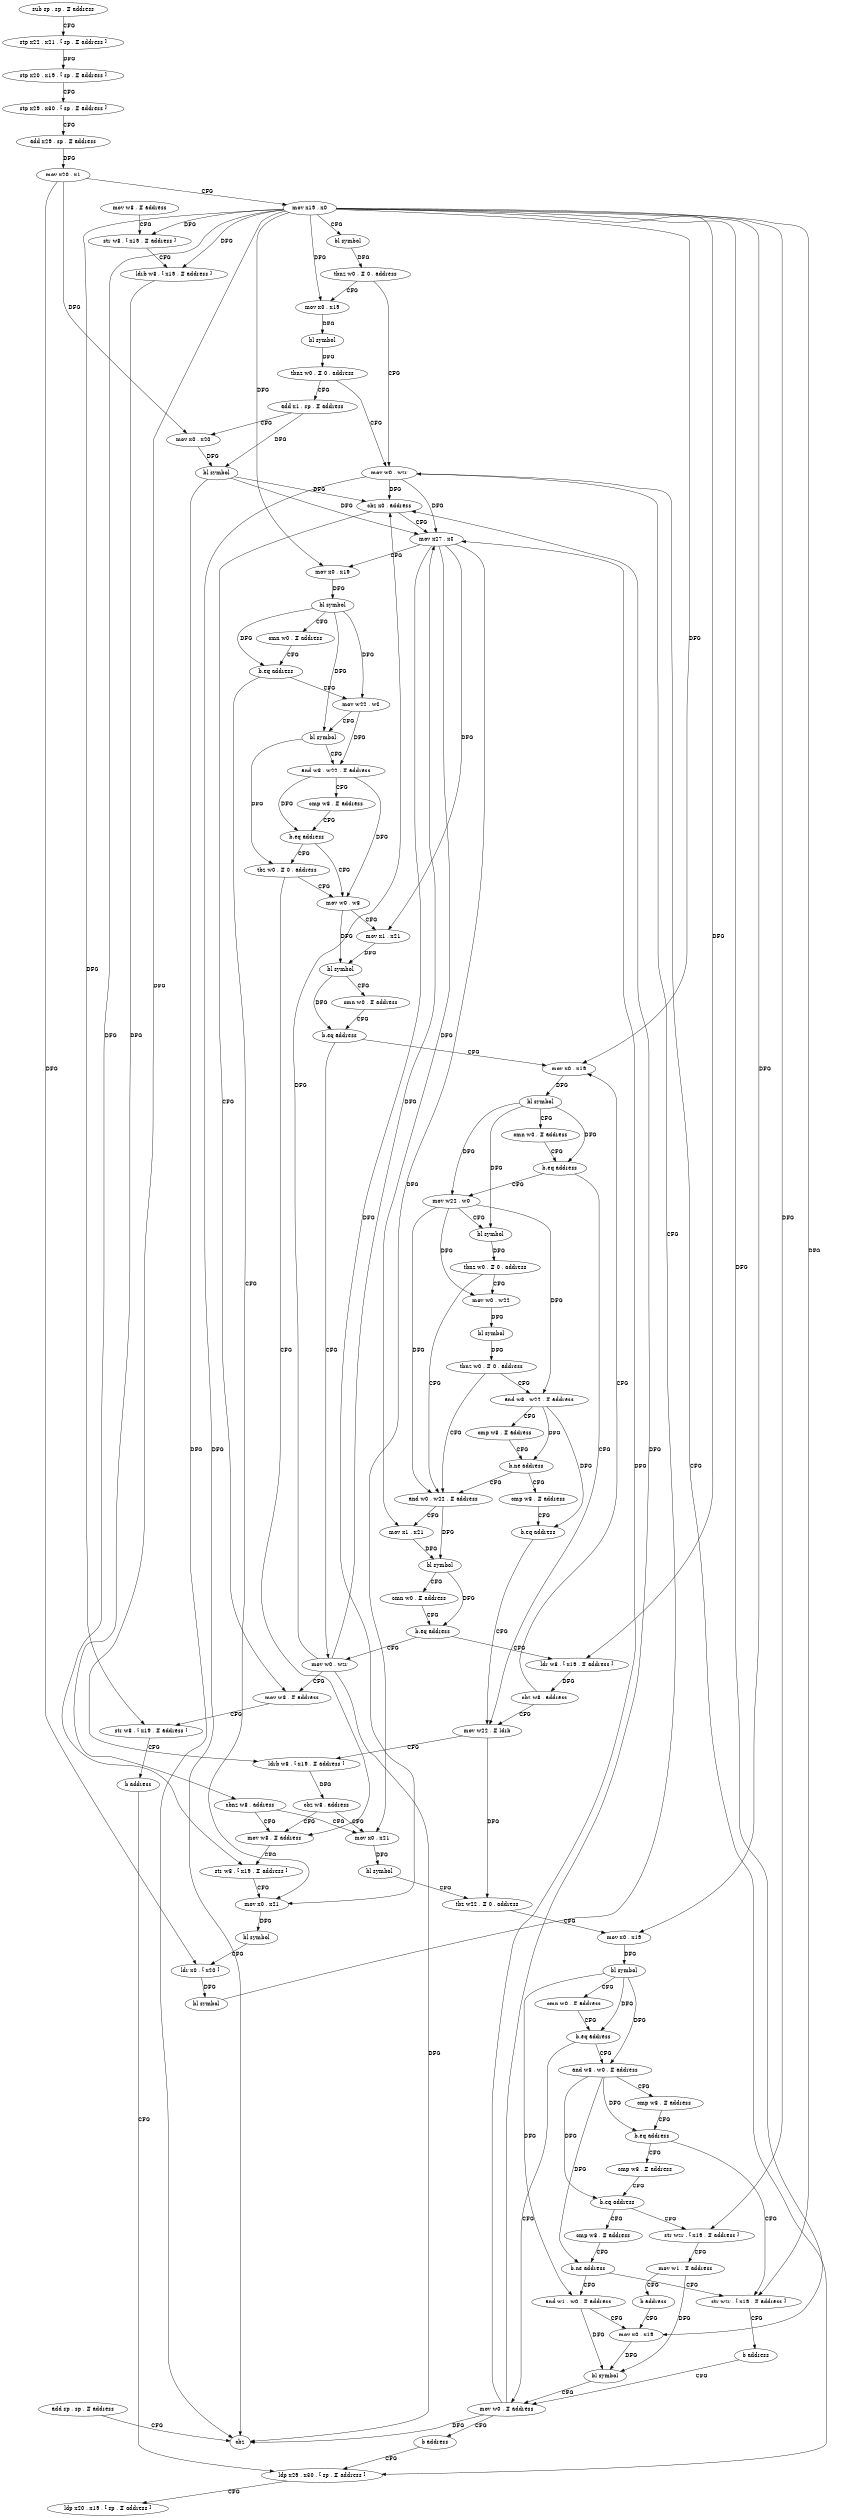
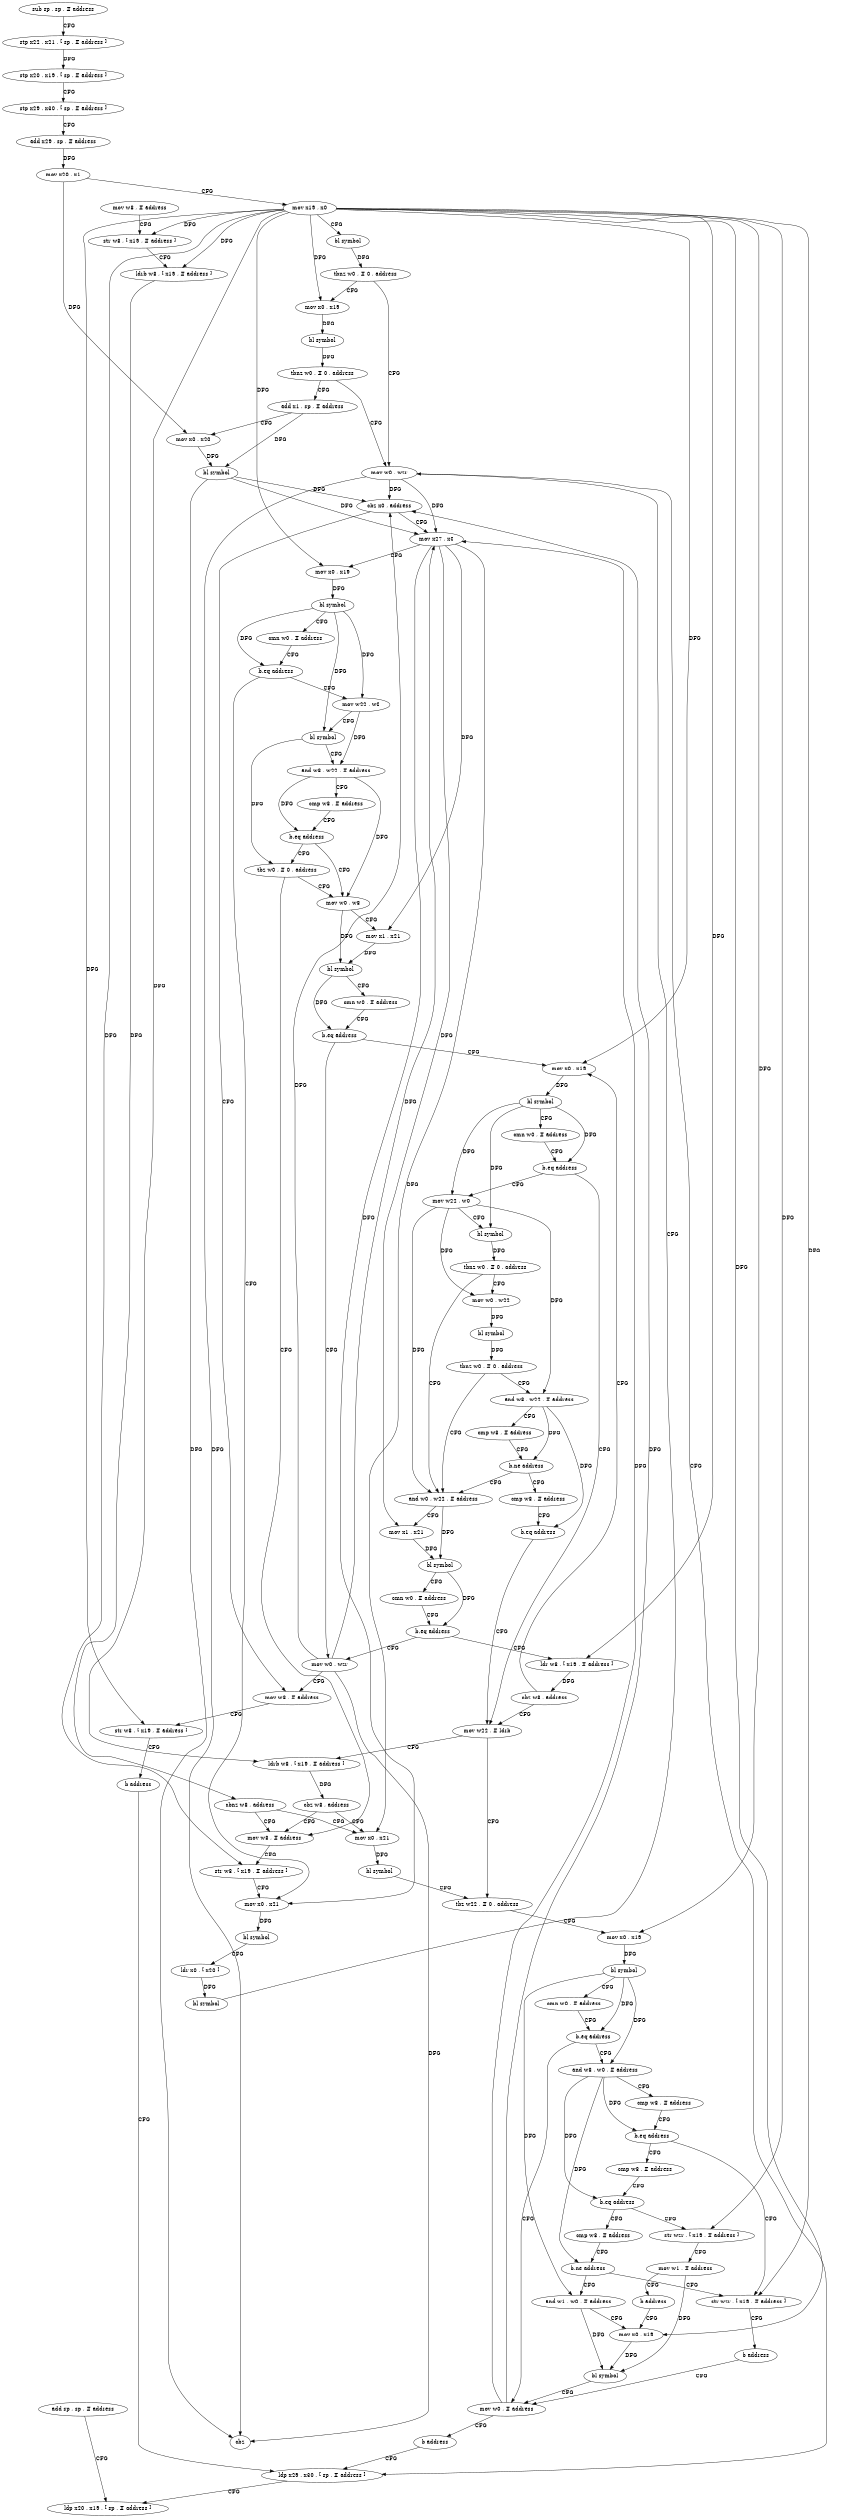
(46, 1091) -> none
(493, 1822) -> (493, 1822)
(163, 2431) -> (95, 2457)
(370, 2437) -> none
